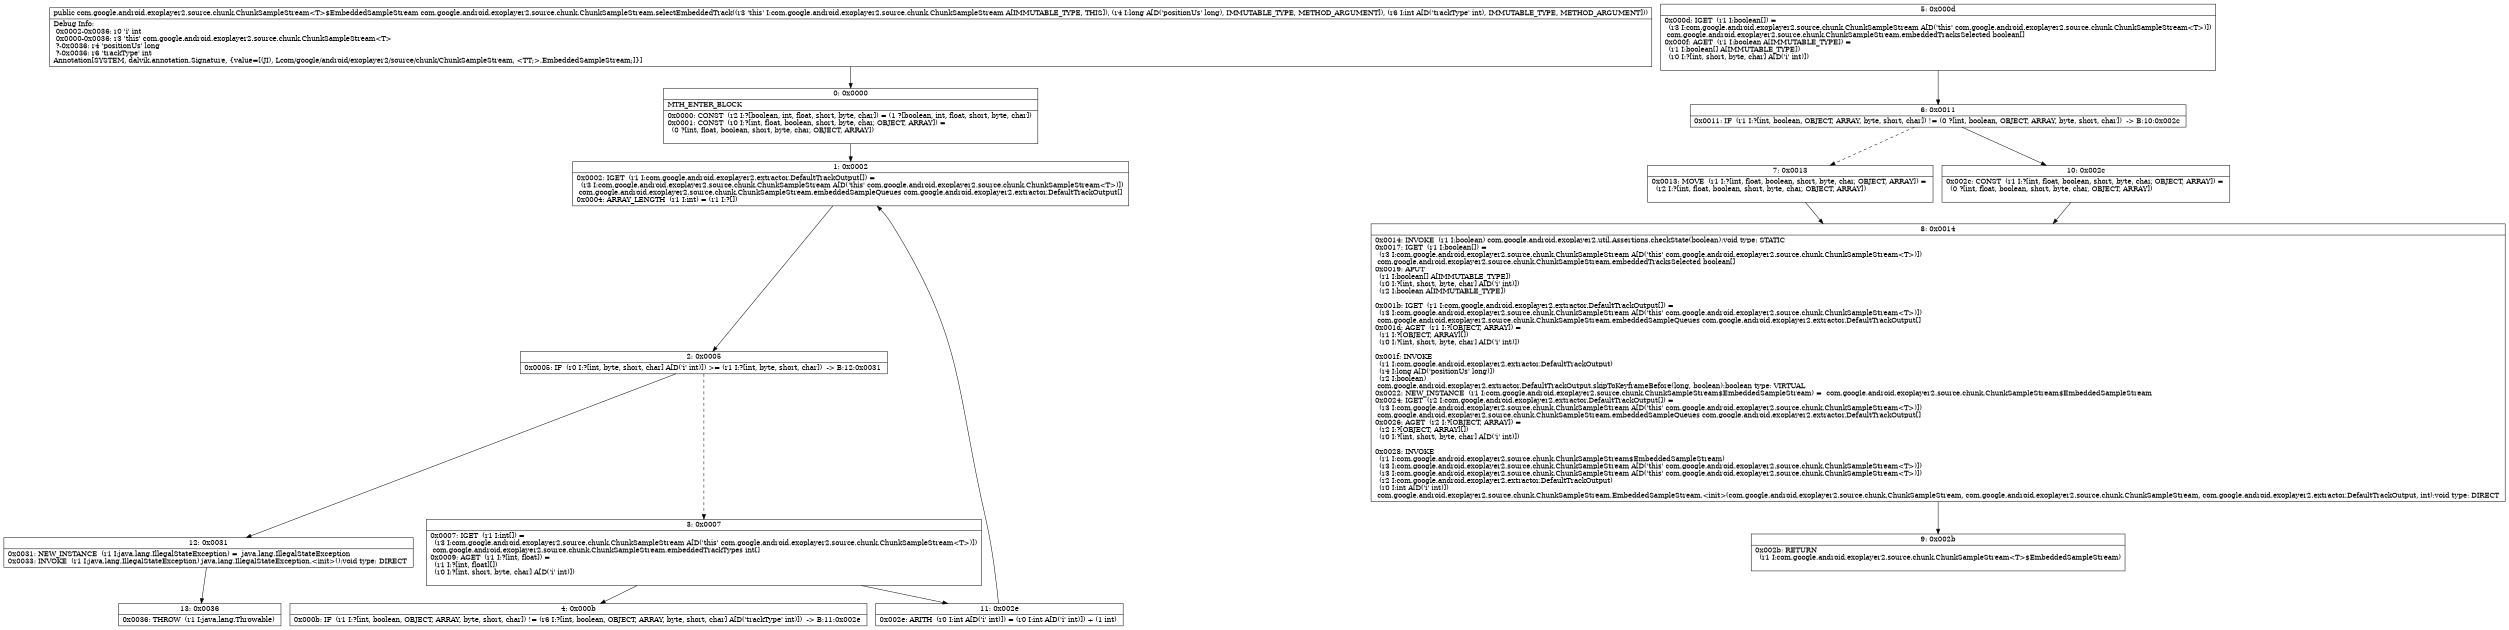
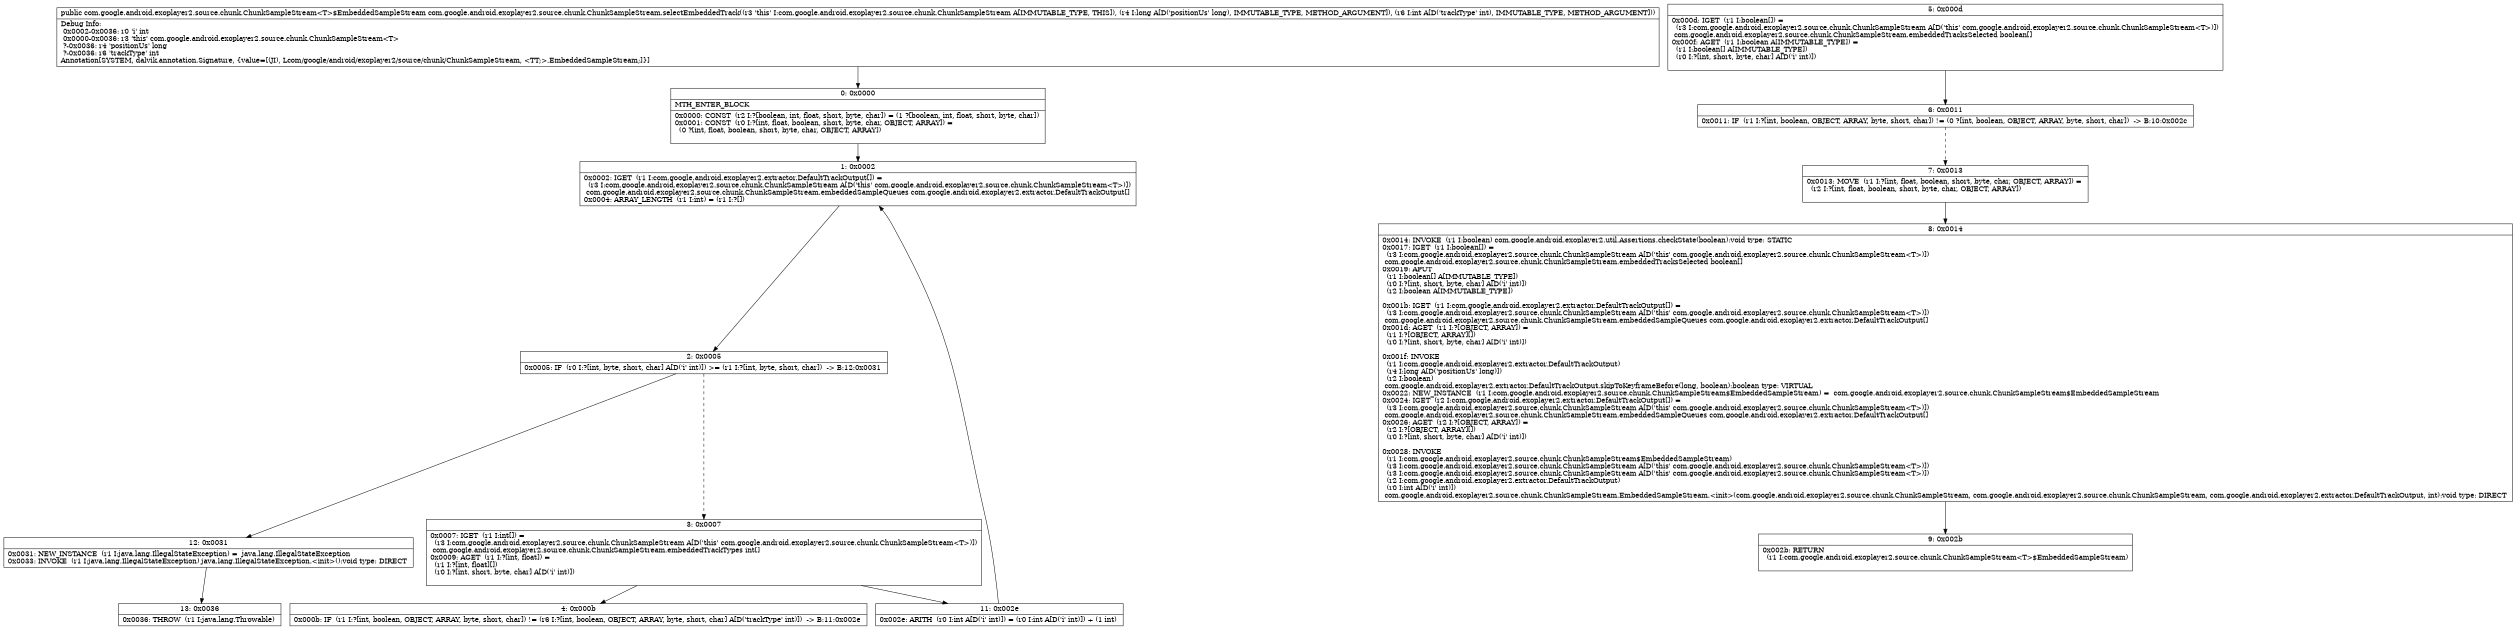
(2086, 184) -> none
